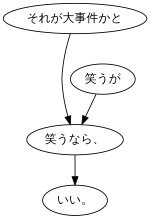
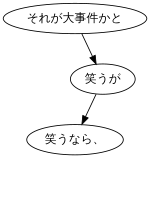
(62, 75) -> (87, 45)
(75, 200) -> none
